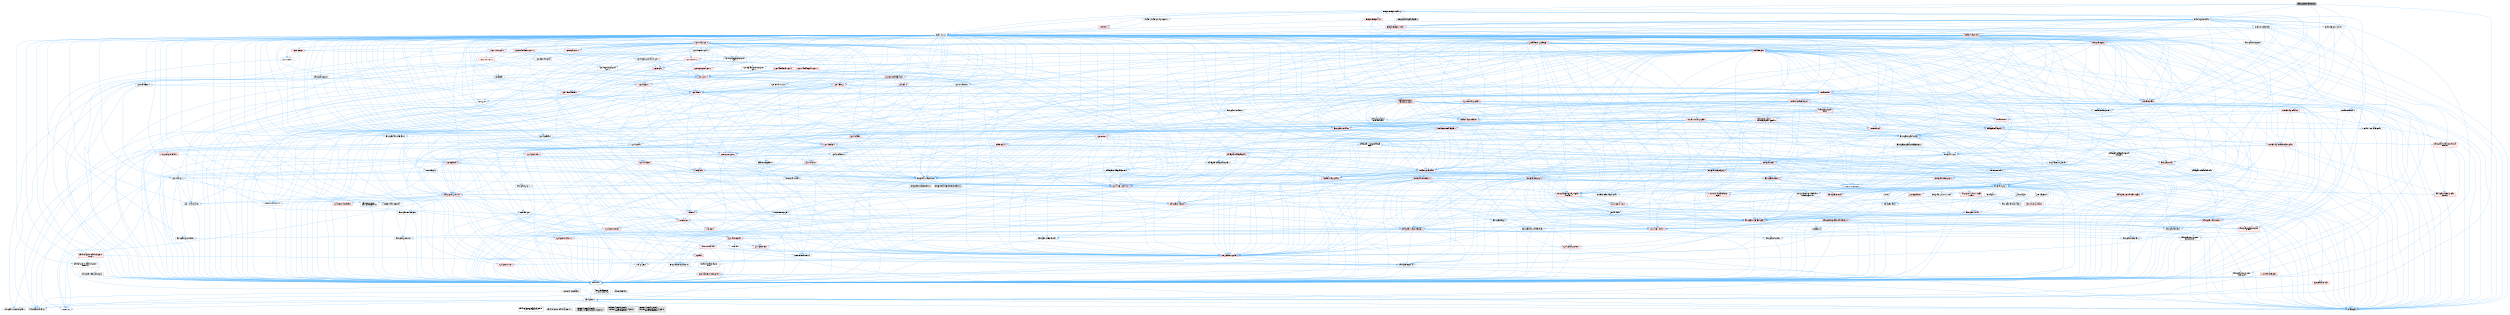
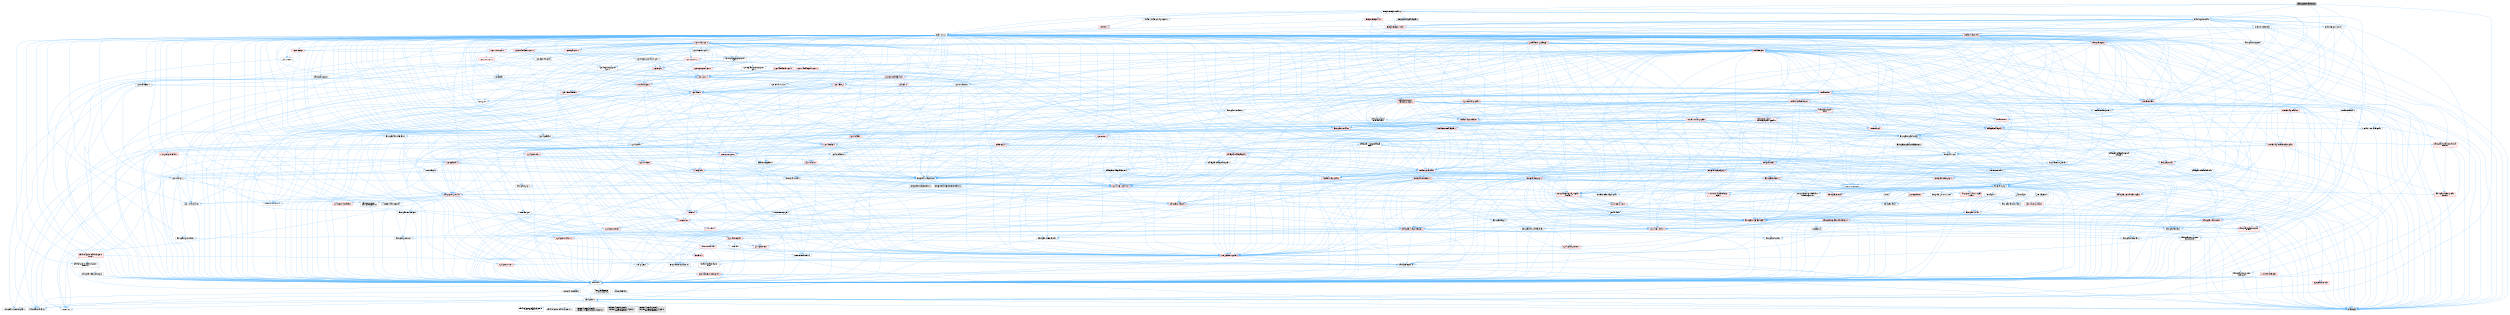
(644, 85) -> (644, 85)
(710, 229) -> (710, 229)
(699, 256) -> (699, 256)
